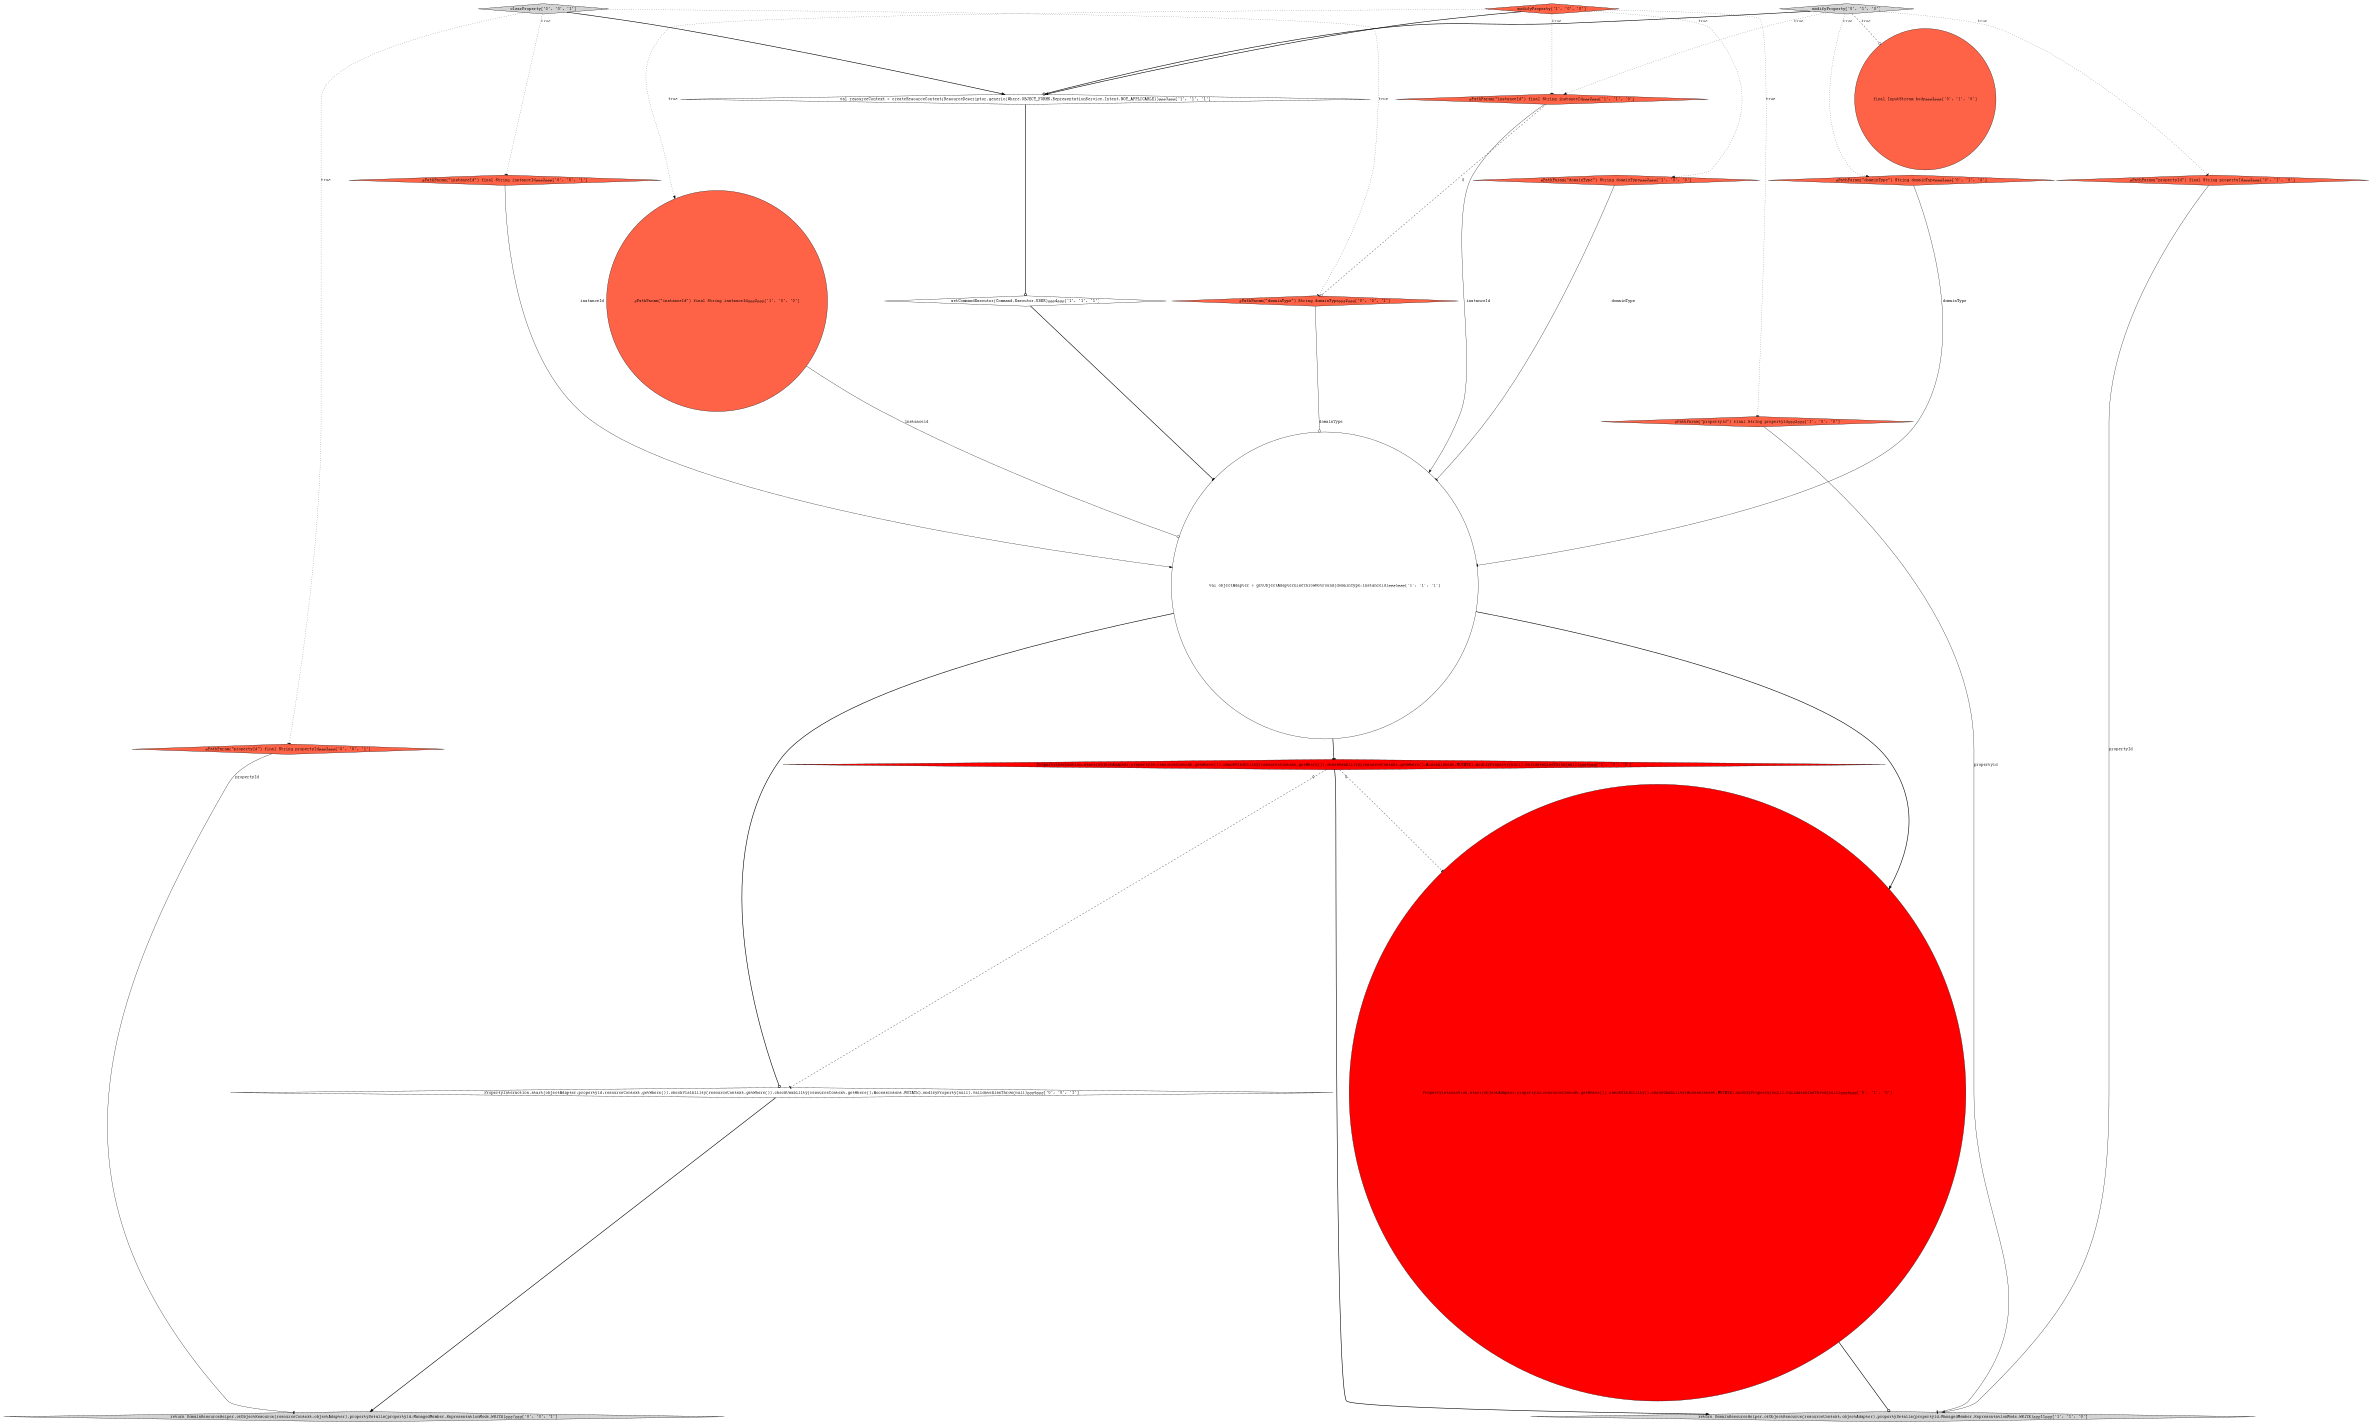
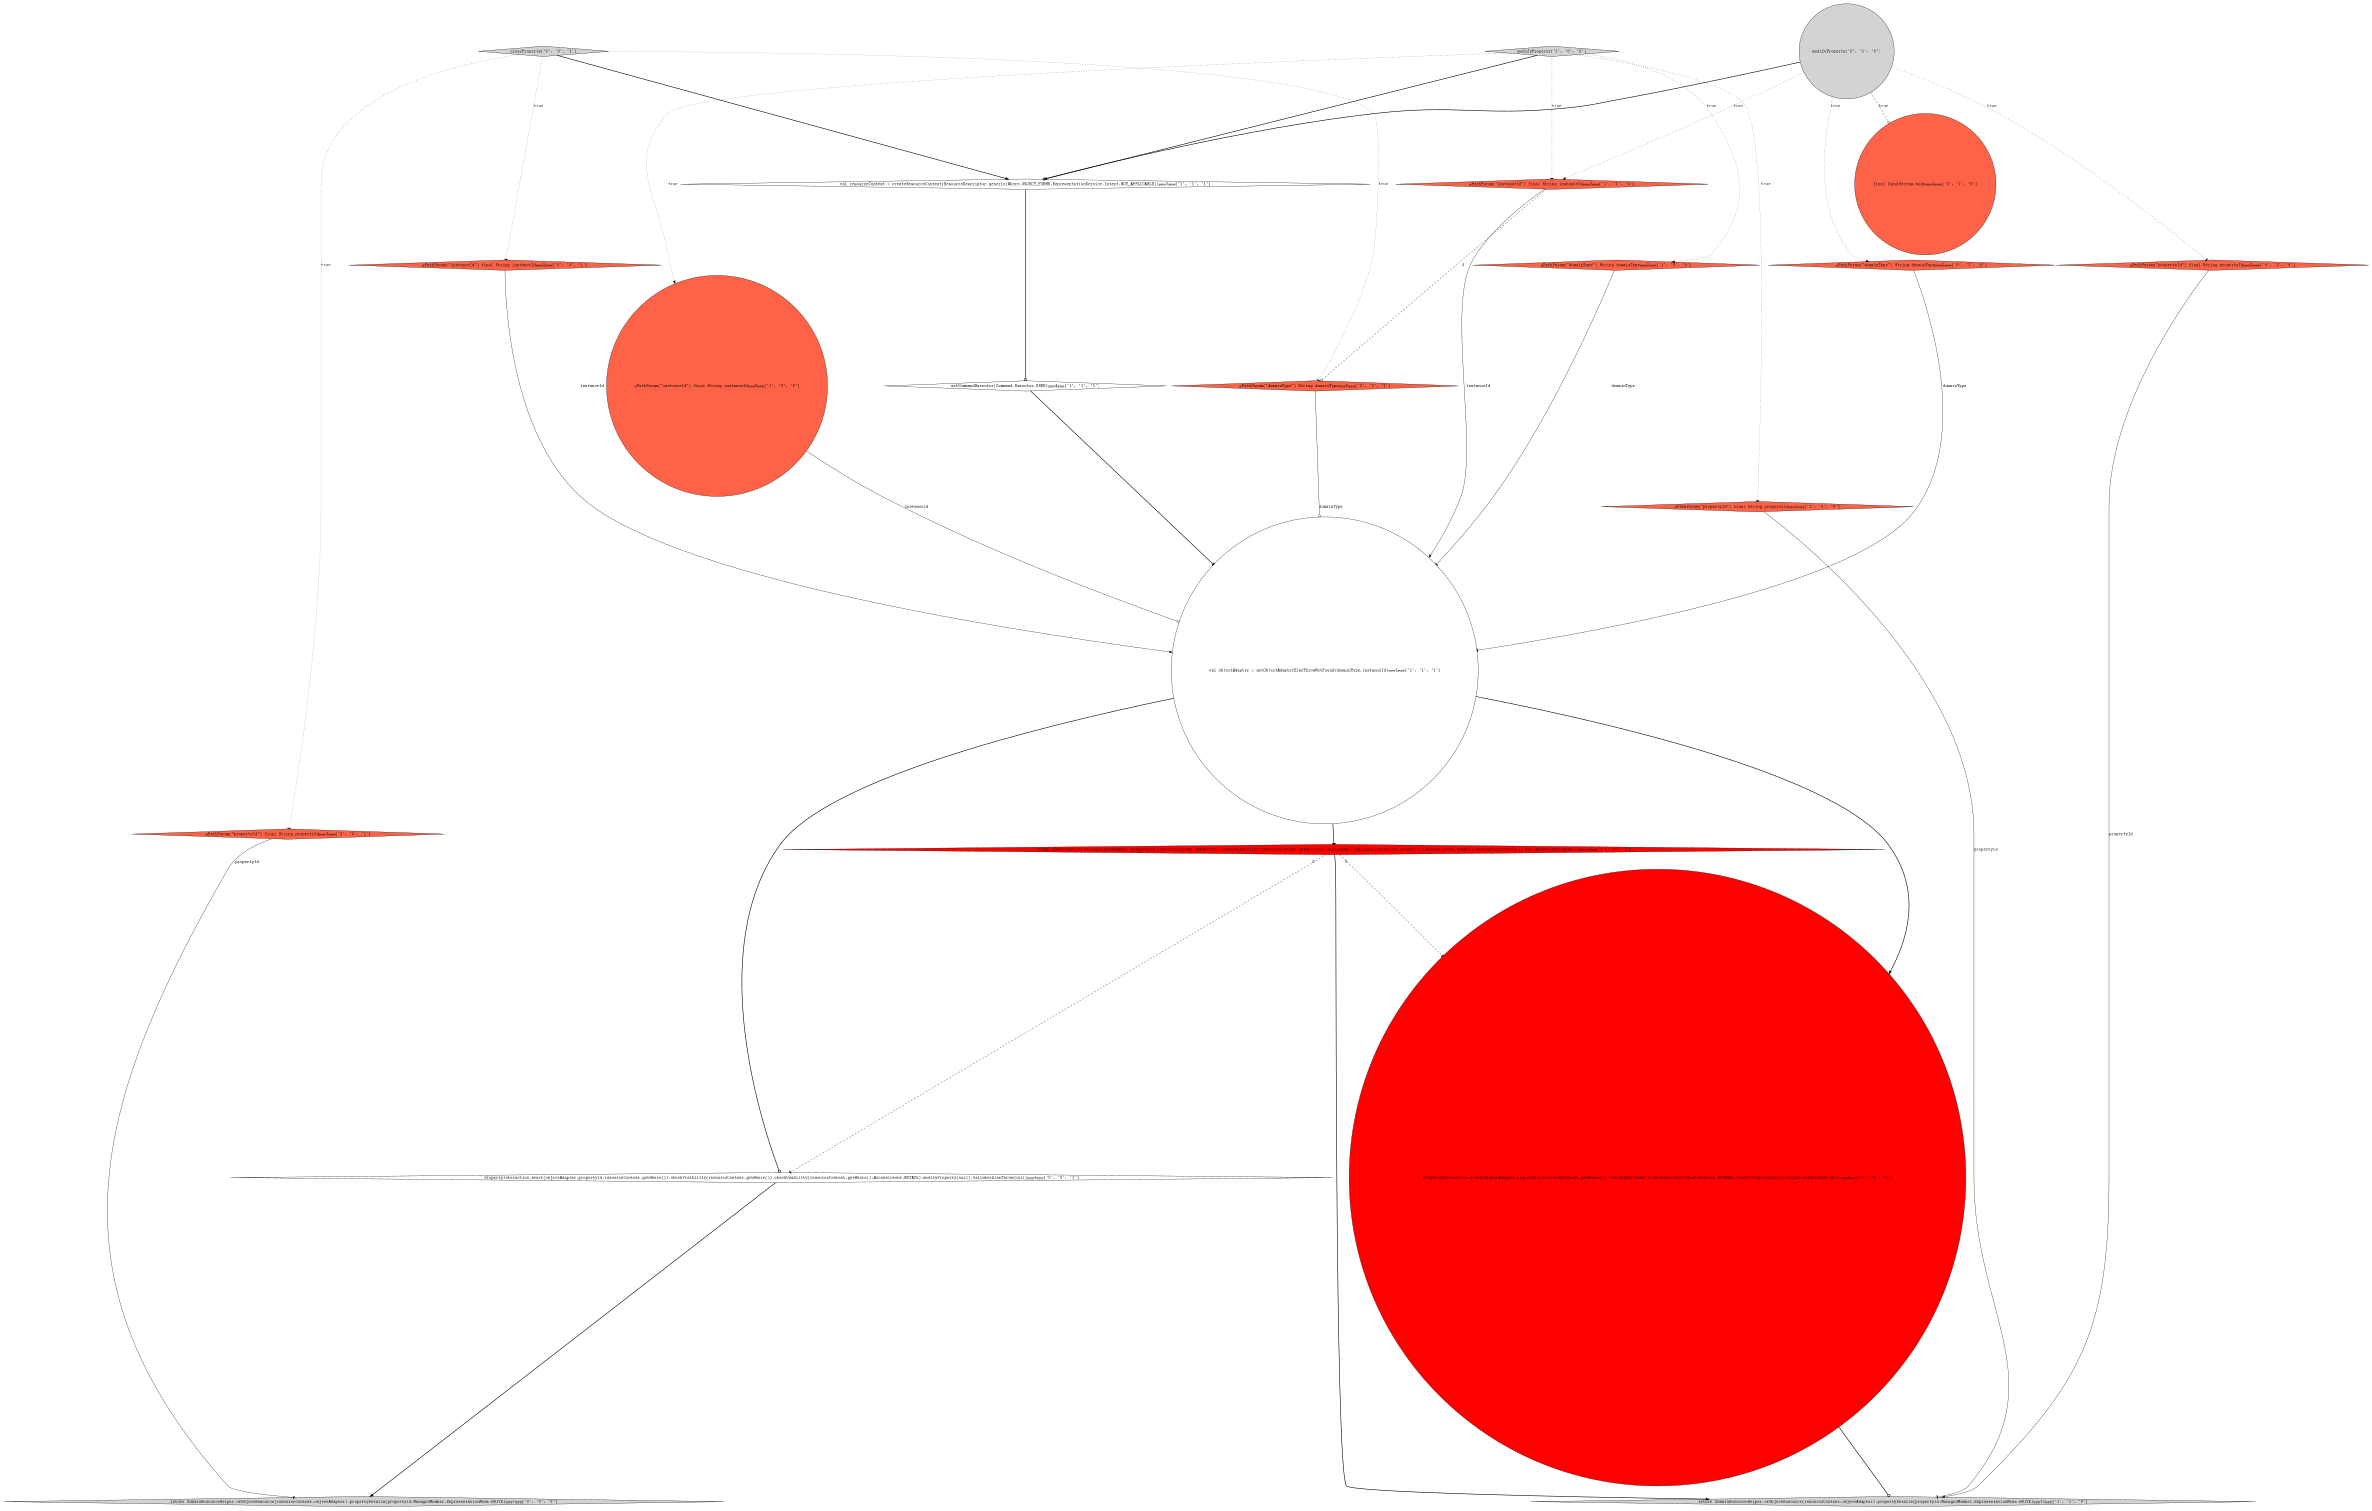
(1552, 9) -> (1552, 51)
(1847, 9) -> (1847, 51)
